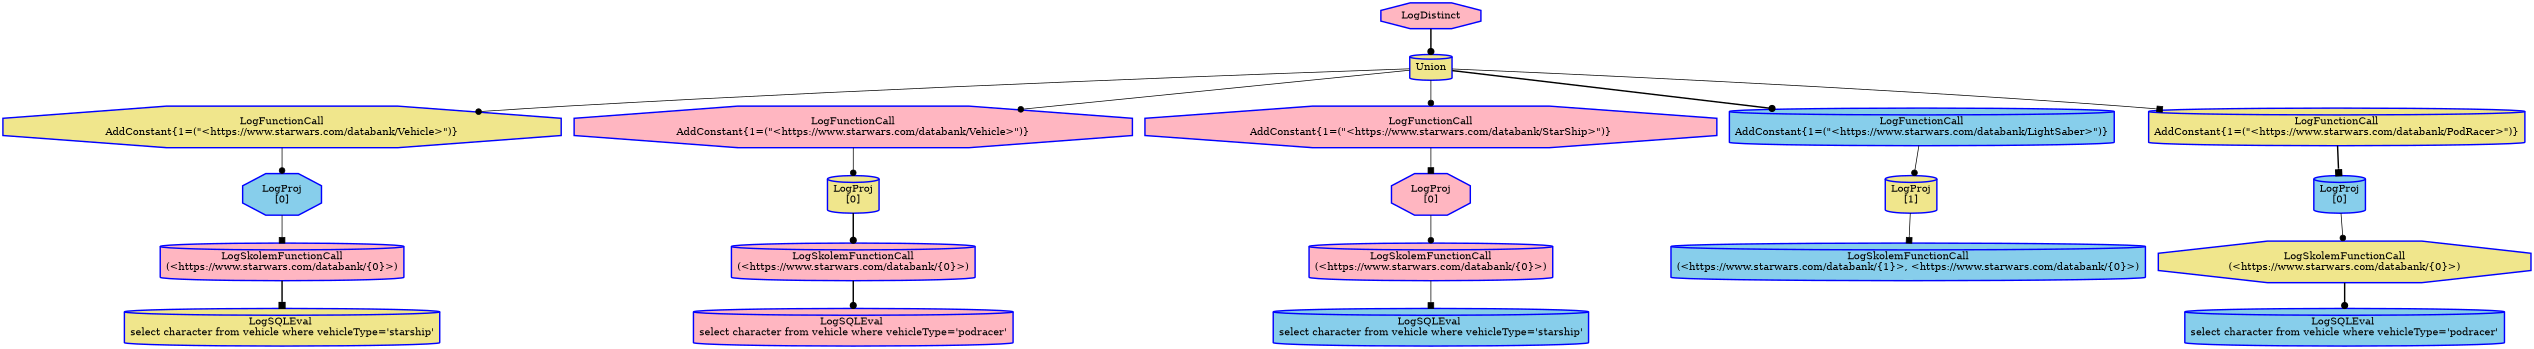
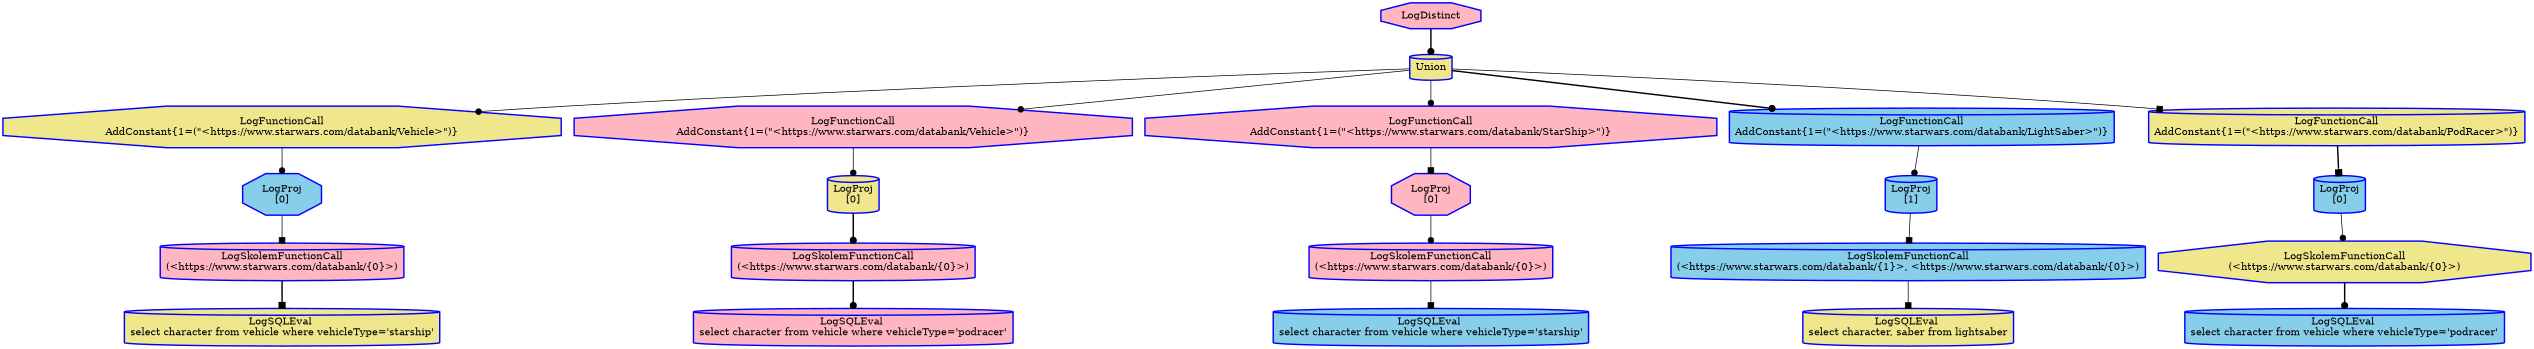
(1911, 194) -> (1911, 194)
none -> (1908, 327)
